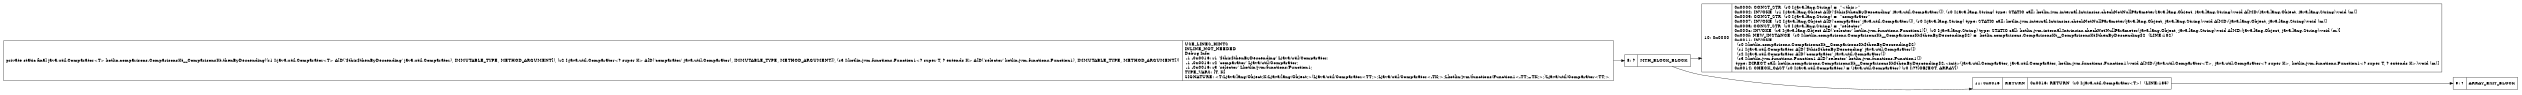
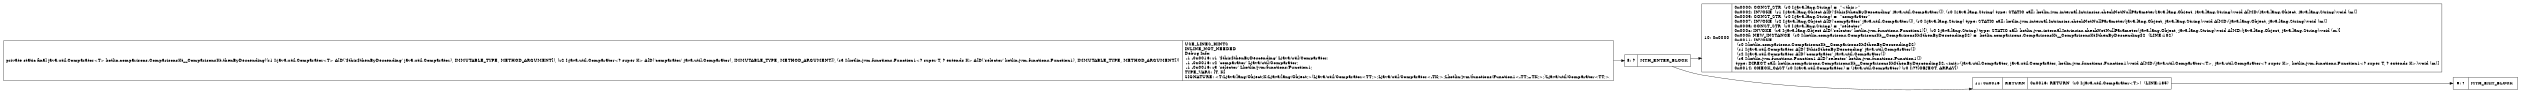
(1664, 61) -> (1664, 61)
(2492, 83) -> (2492, 83)
